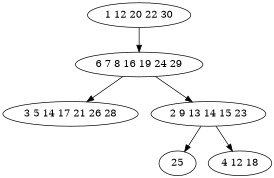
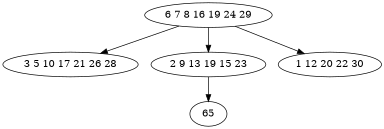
(139, 36) -> (266, 39)
(71, 114) -> (71, 64)
(208, 114) -> (208, 64)
(178, 163) -> (208, 114)
(240, 163) -> none
